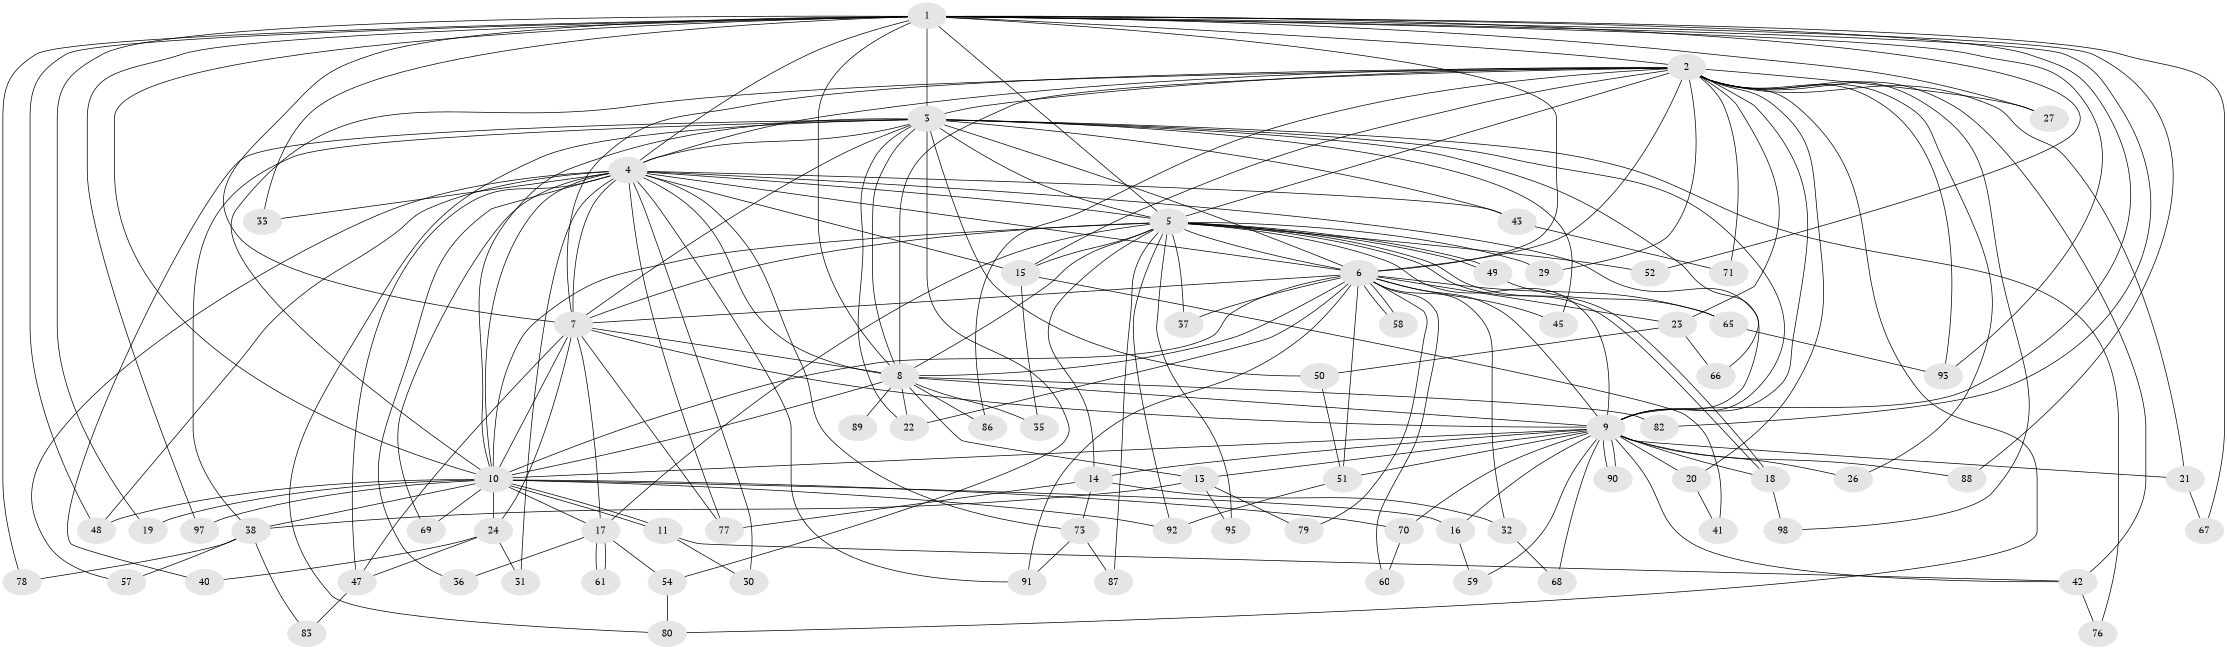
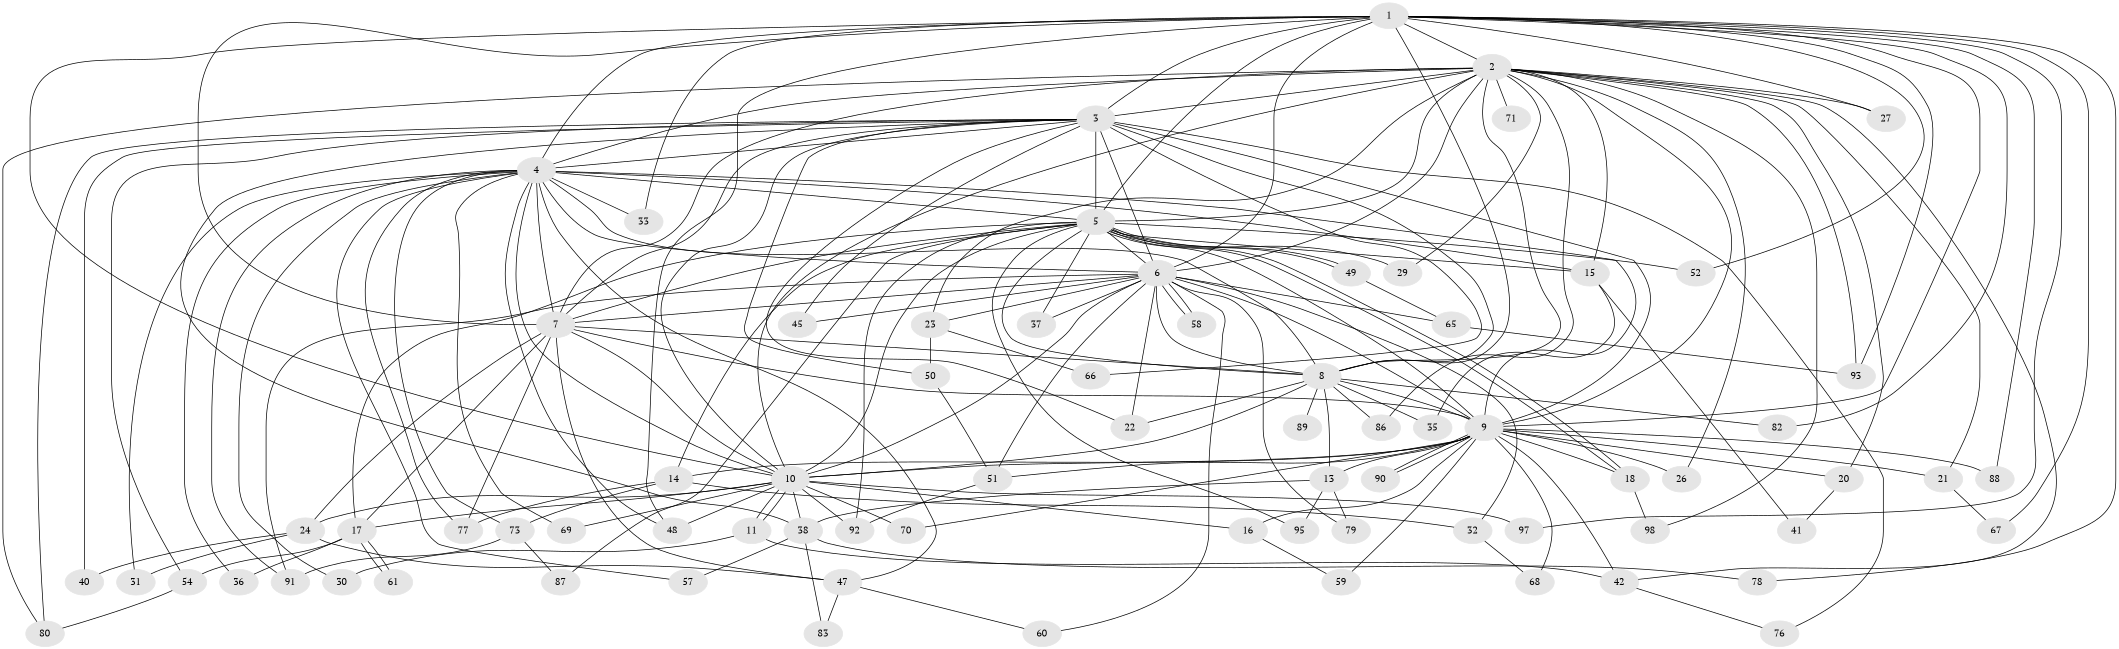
(1517, 222) -> none
(148, 531) -> none
(1394, 556) -> (942, 608)
